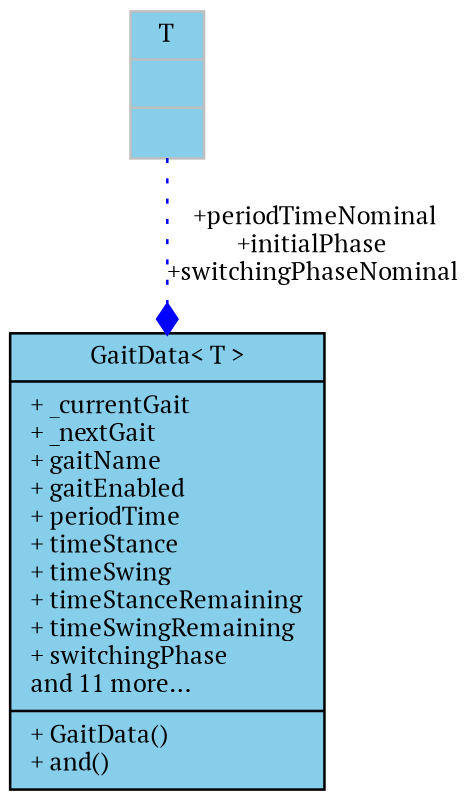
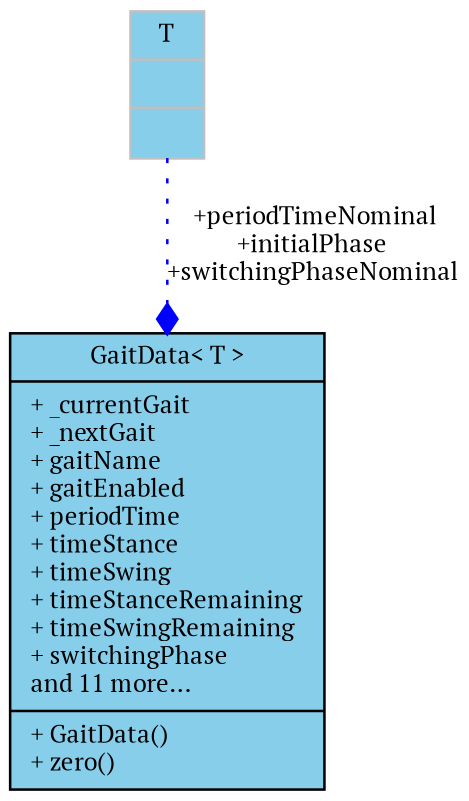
(71, 763) -> (74, 763)
